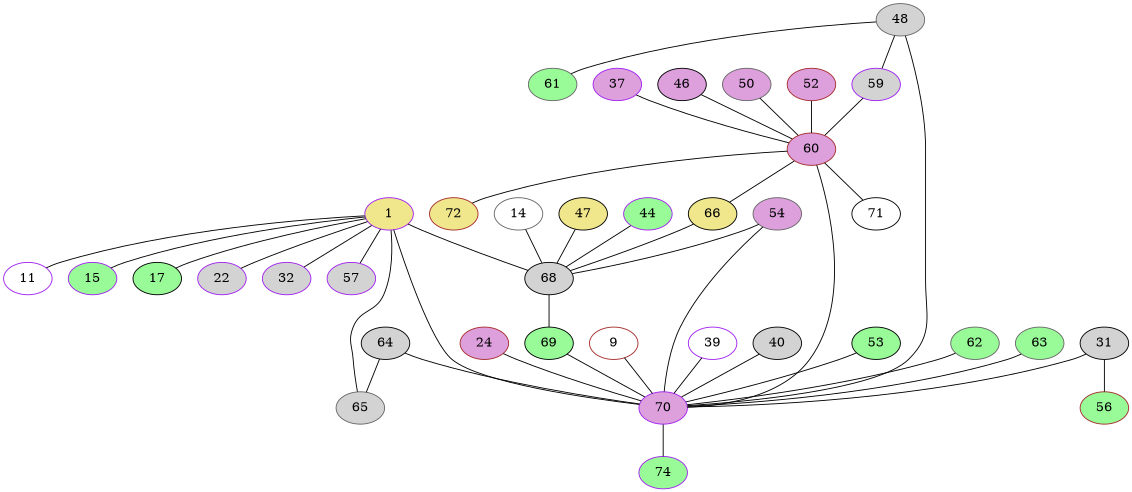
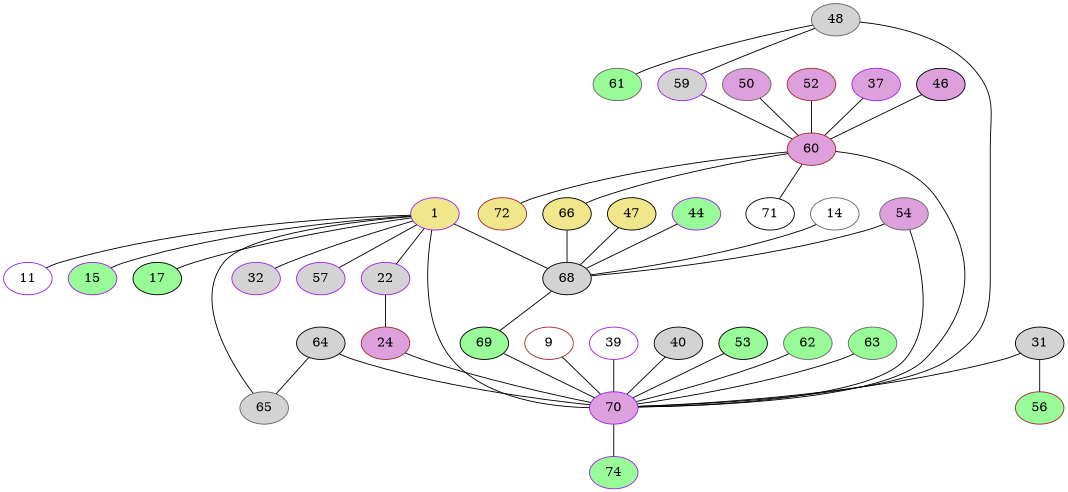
none -> (386, 311)
